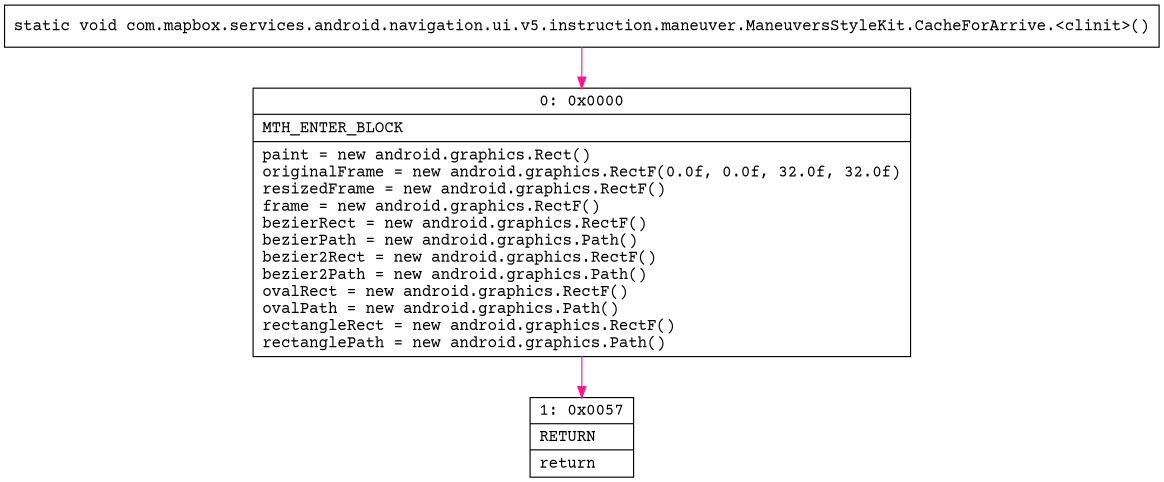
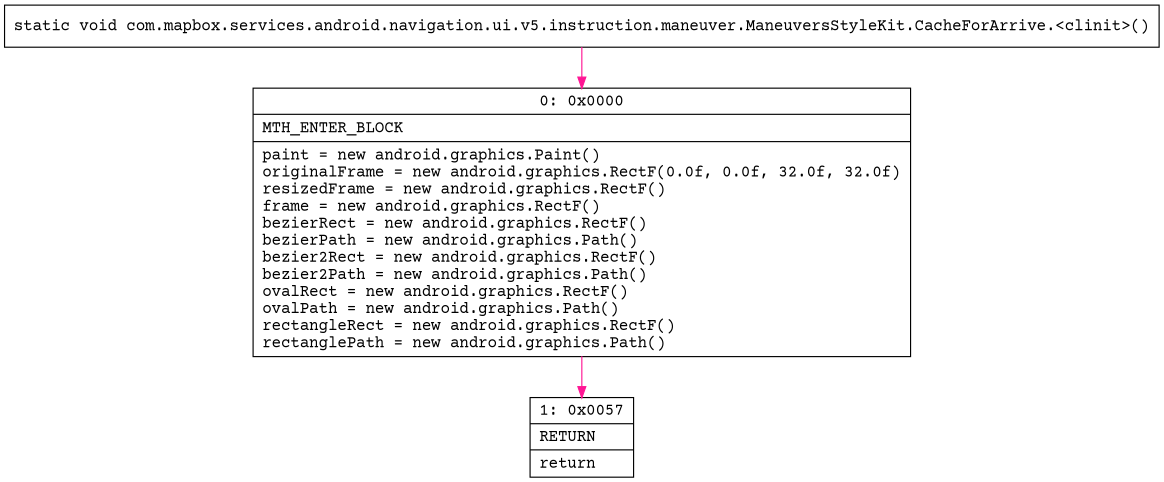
(427, 155) -> (432, 155)
